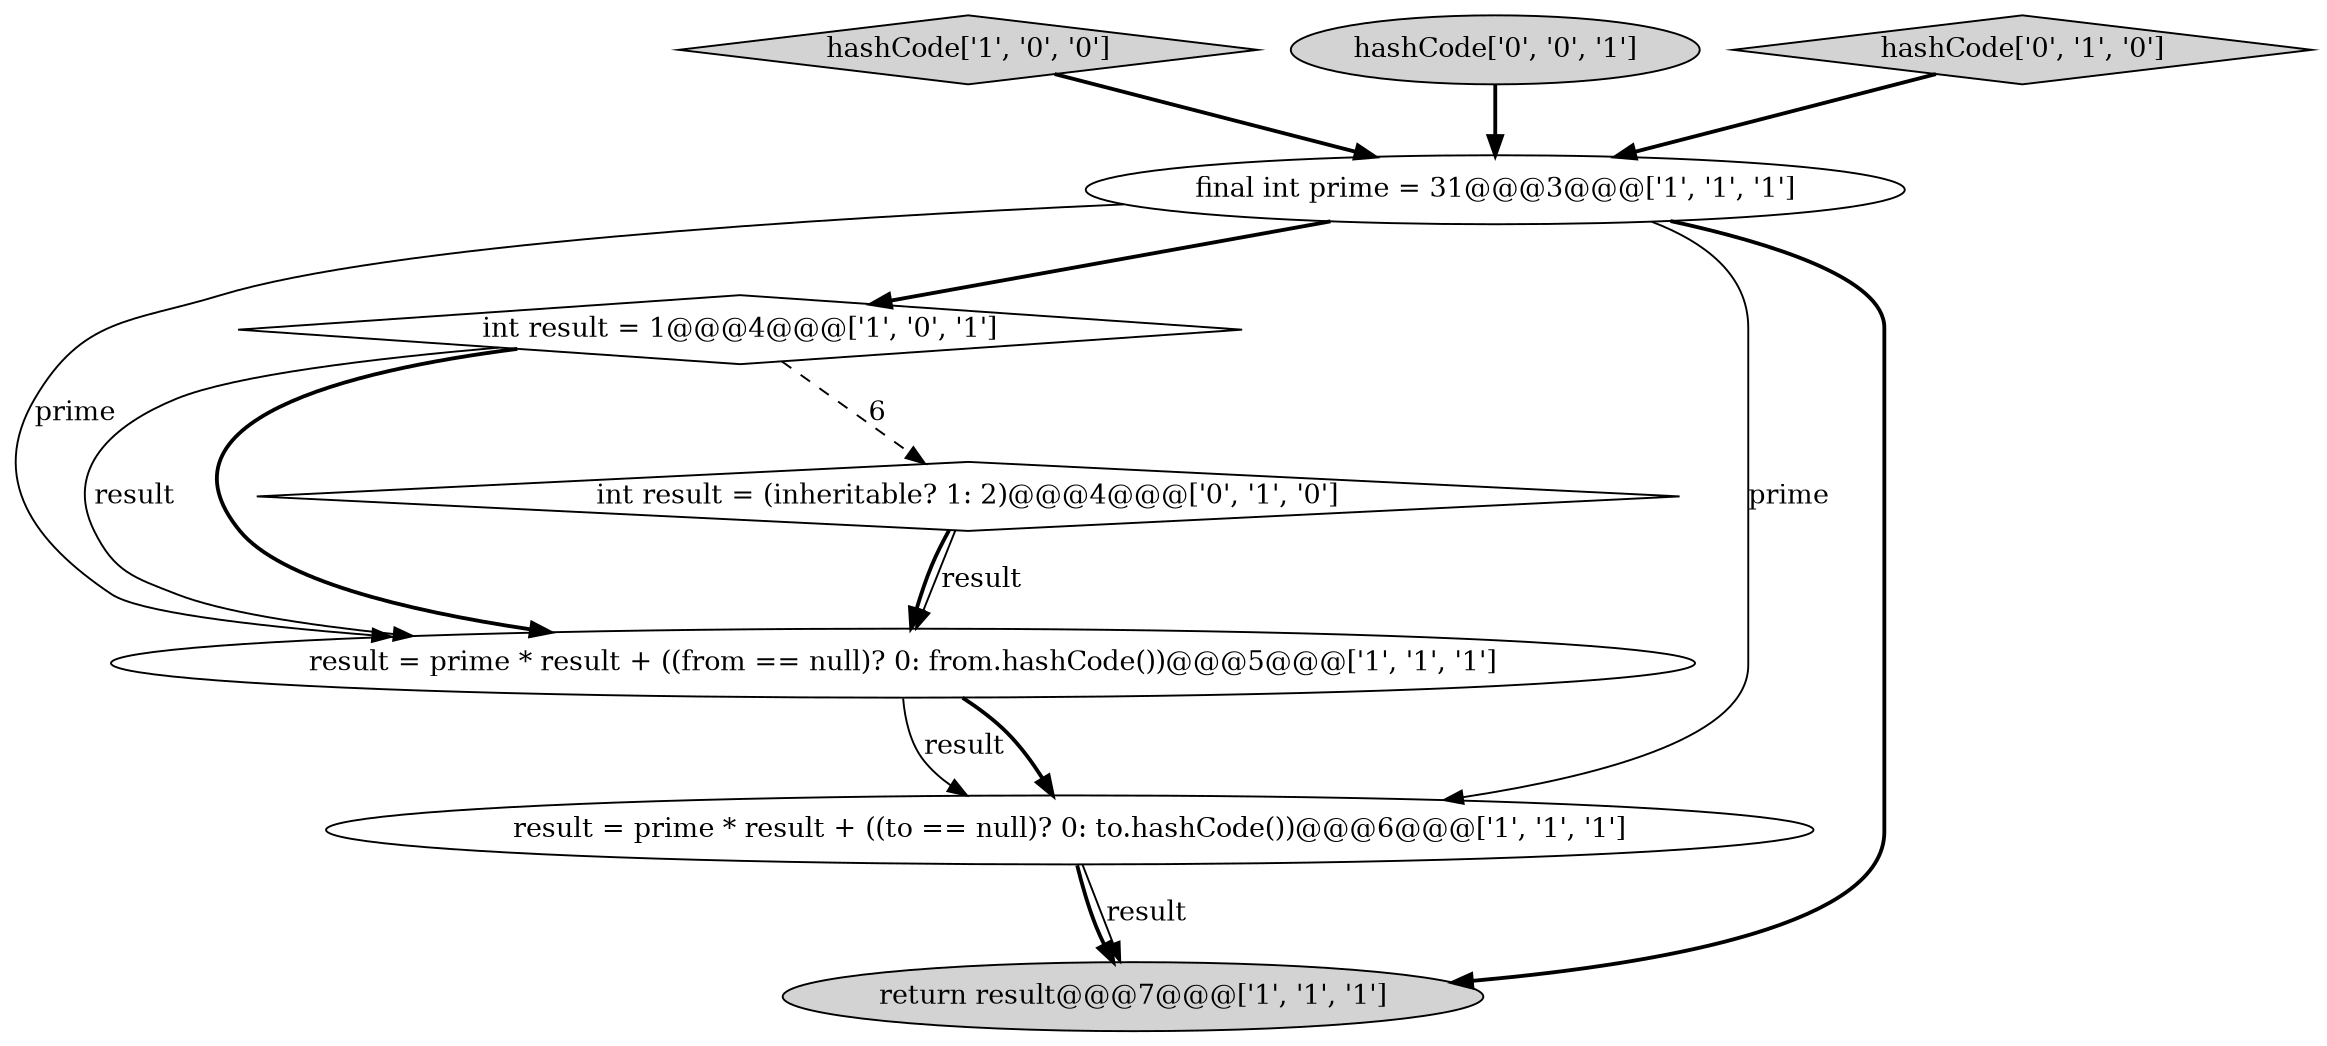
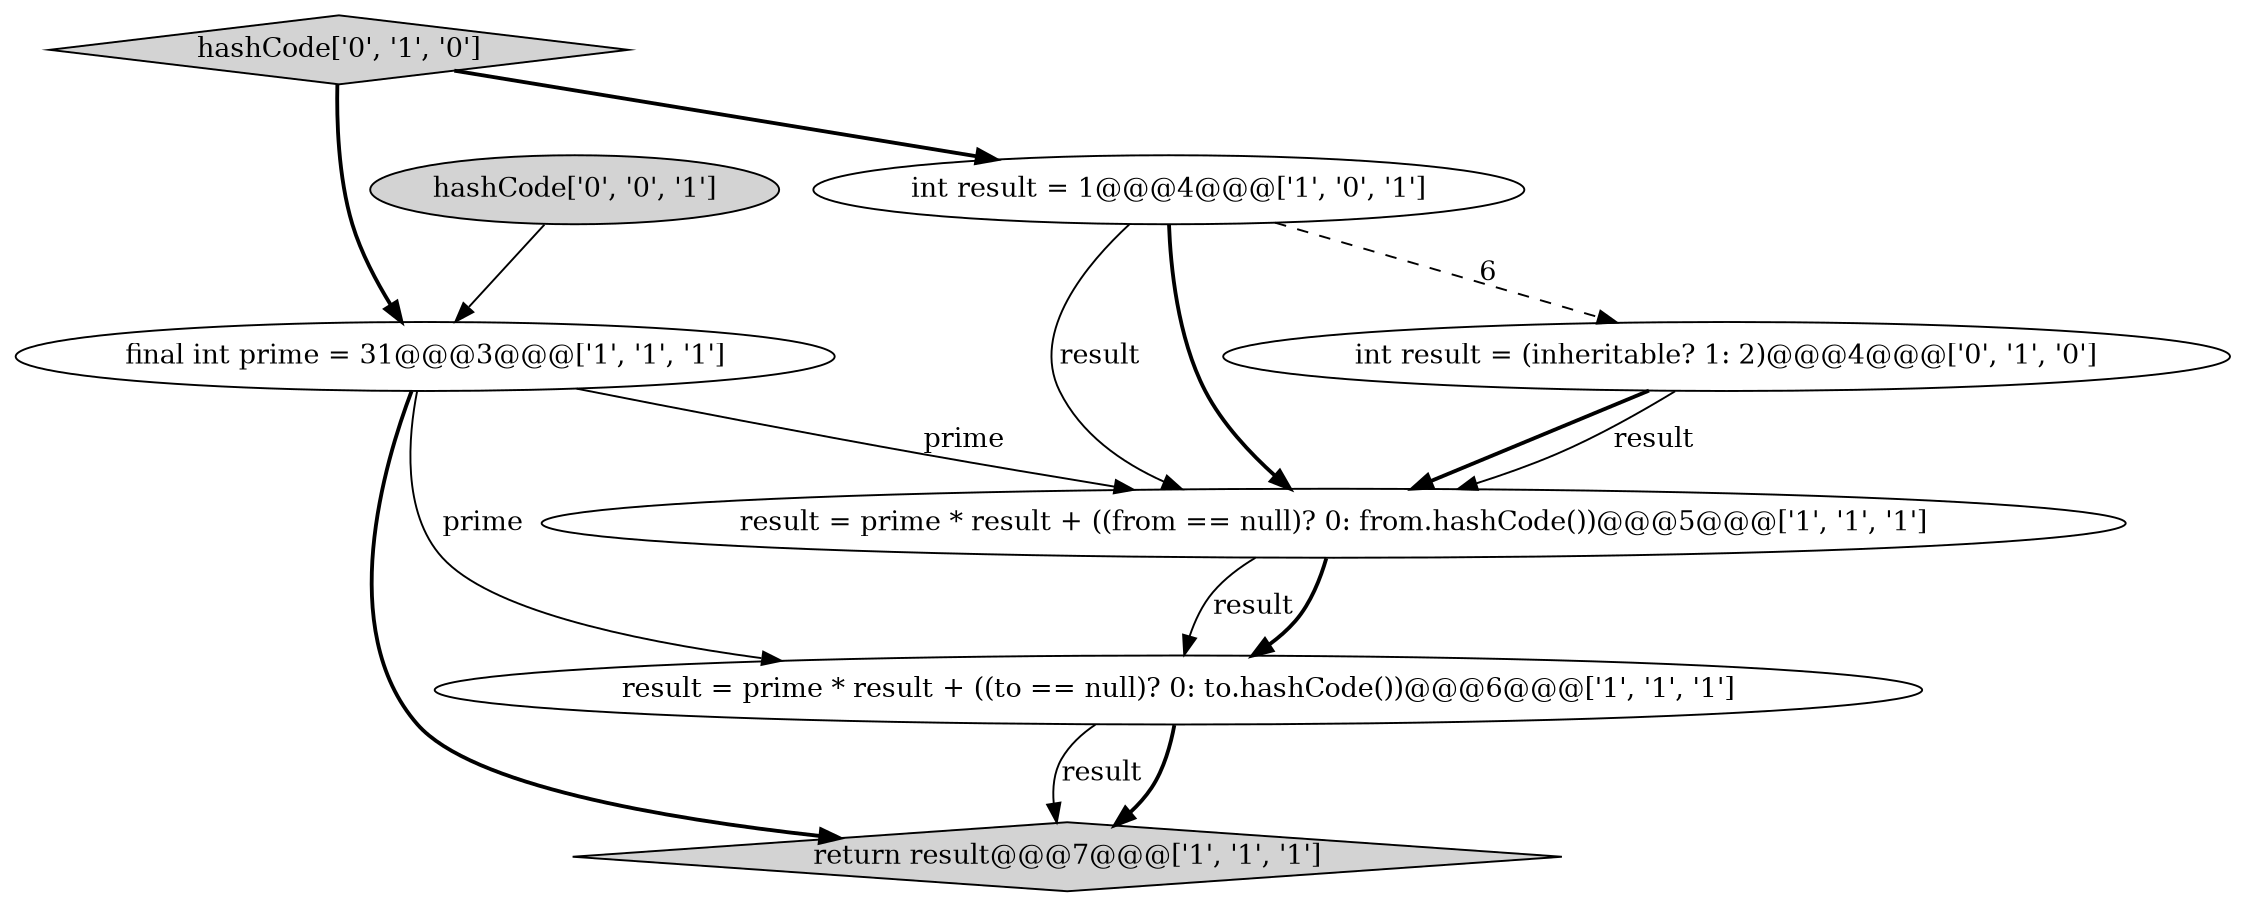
(968, 50) -> none
(1495, 110) -> (507, 266)
(1110, 261) -> (715, 113)
(740, 330) -> (1169, 190)
(968, 496) -> (1727, 356)
(1133, 997) -> (1067, 857)
